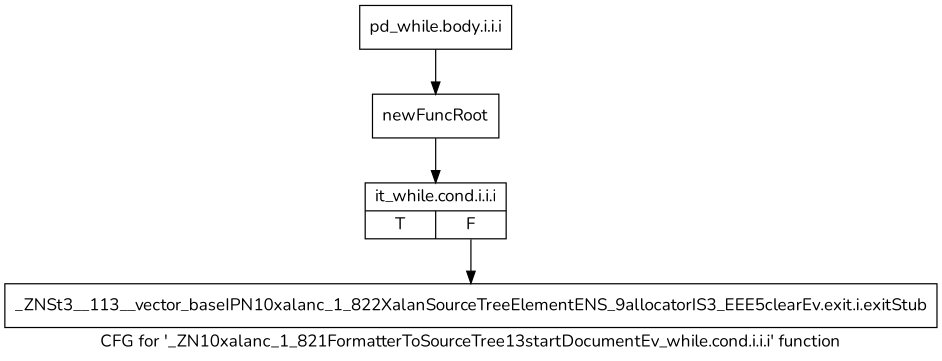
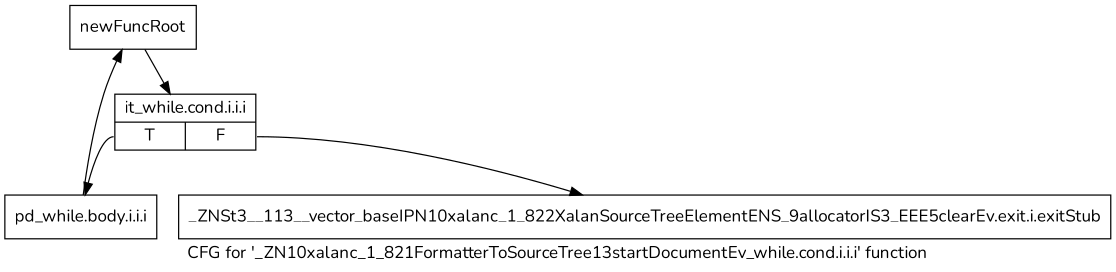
none -> (97, 157)
